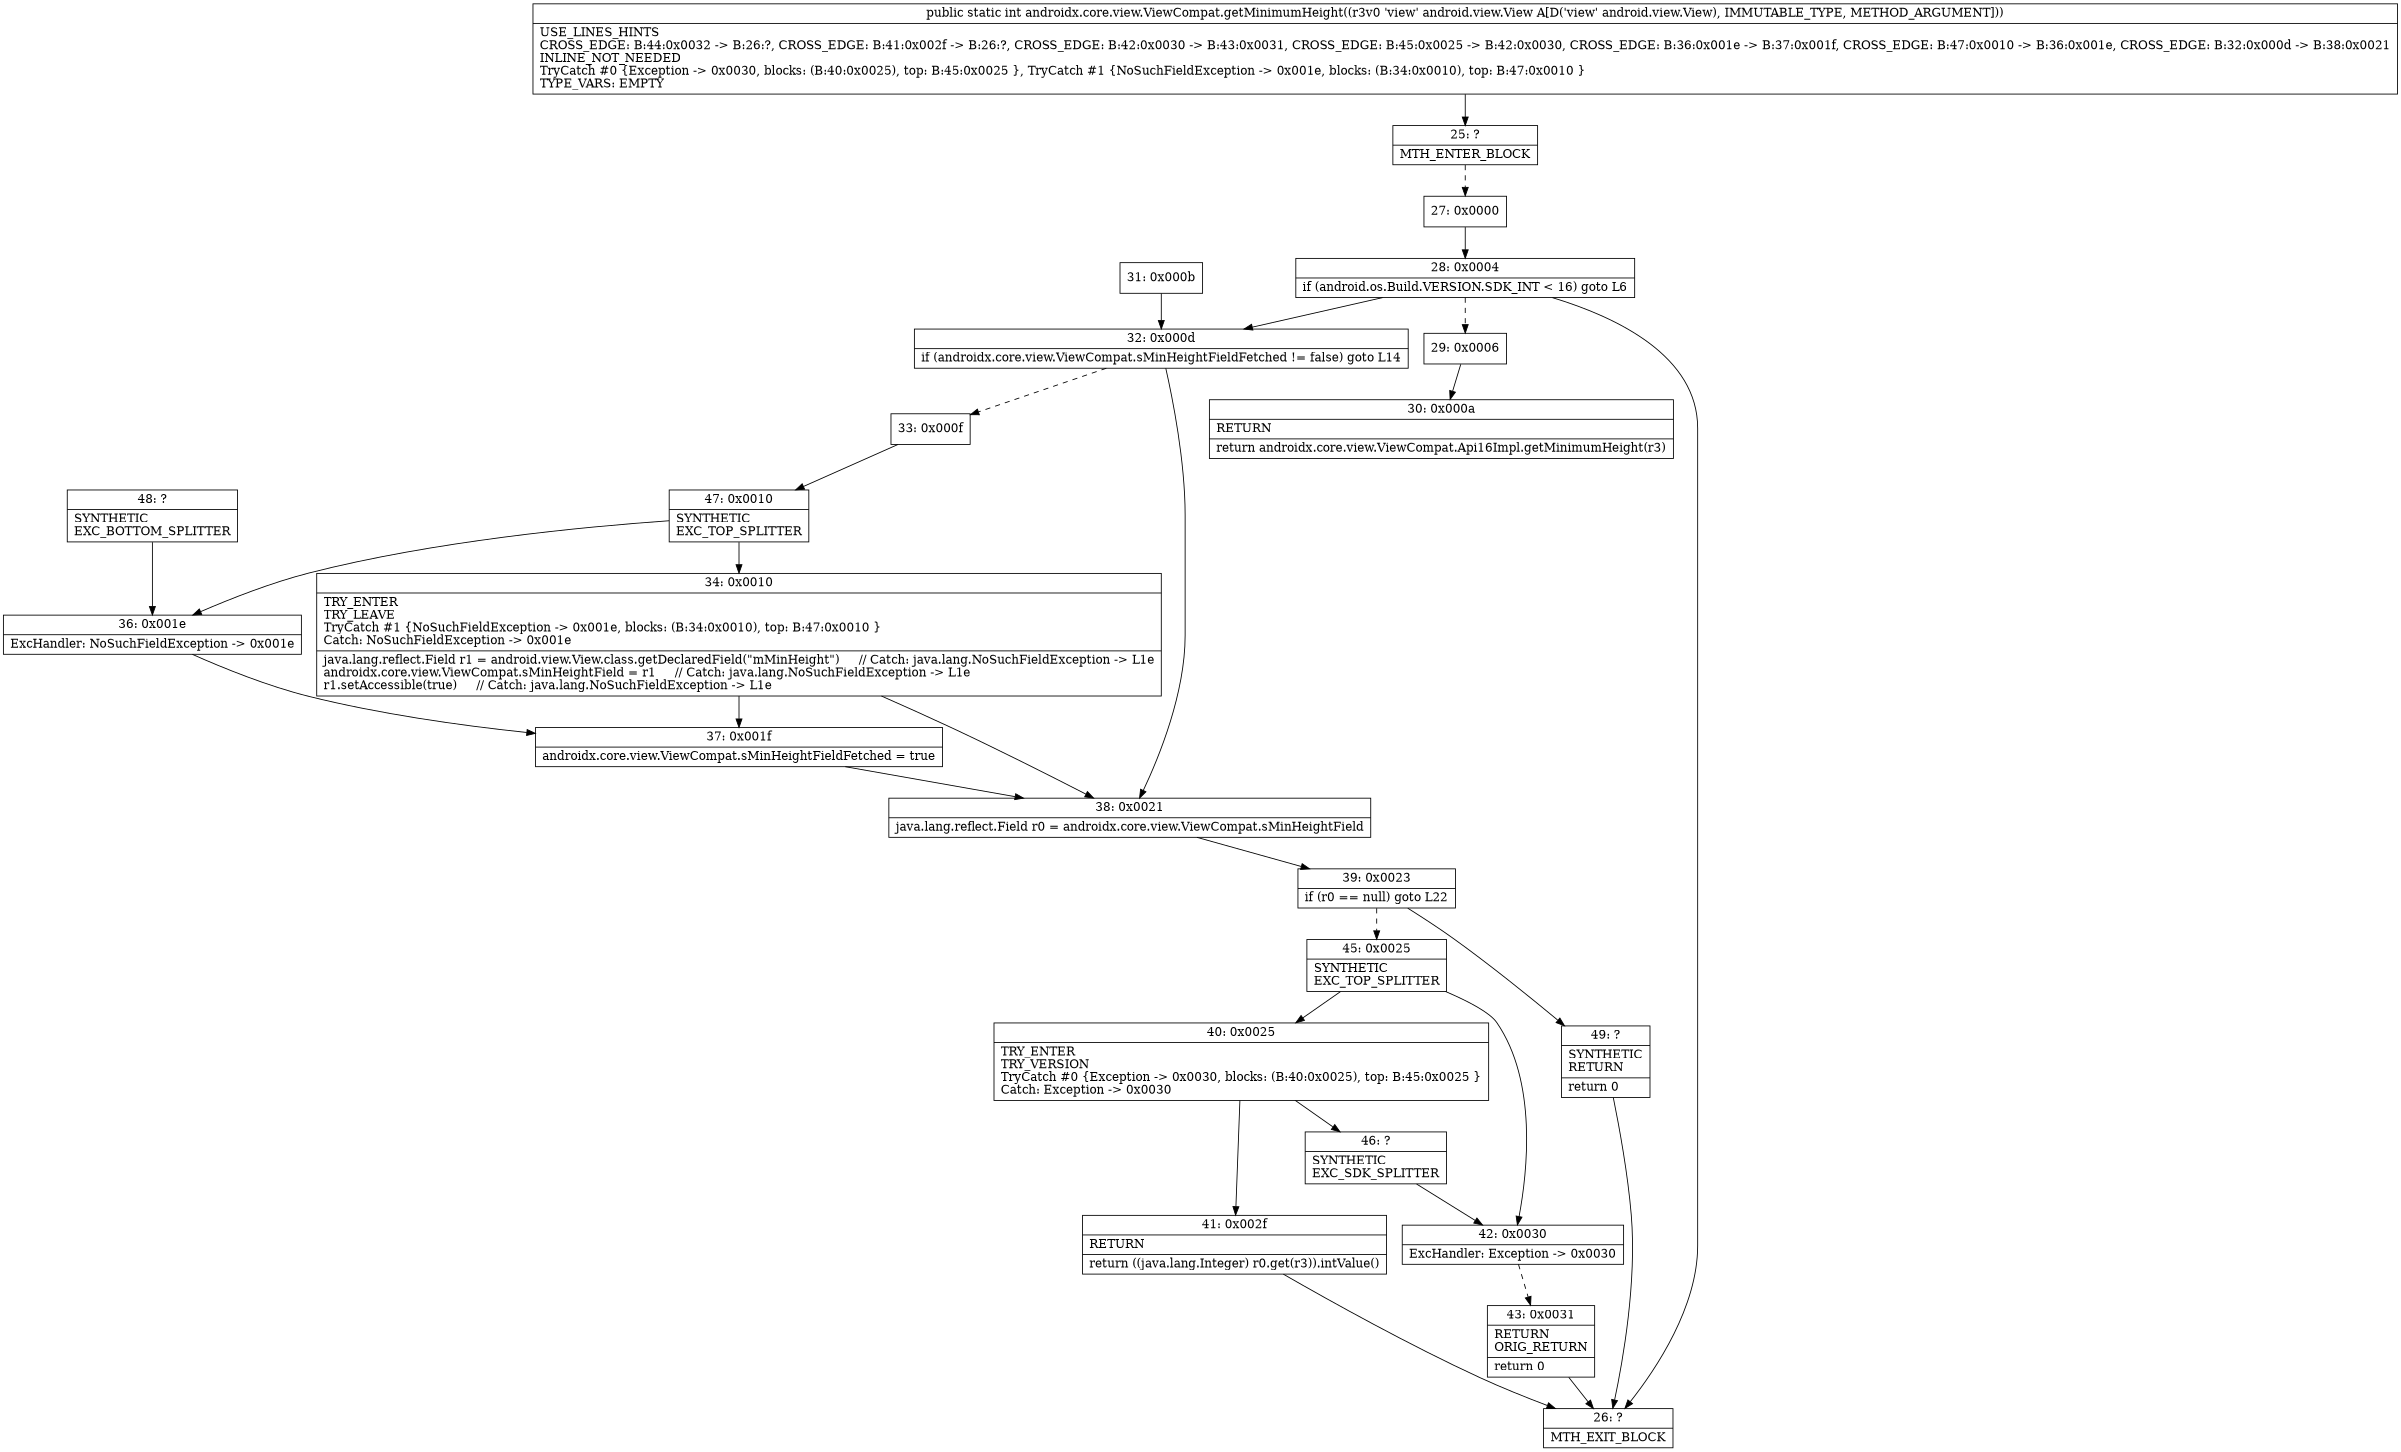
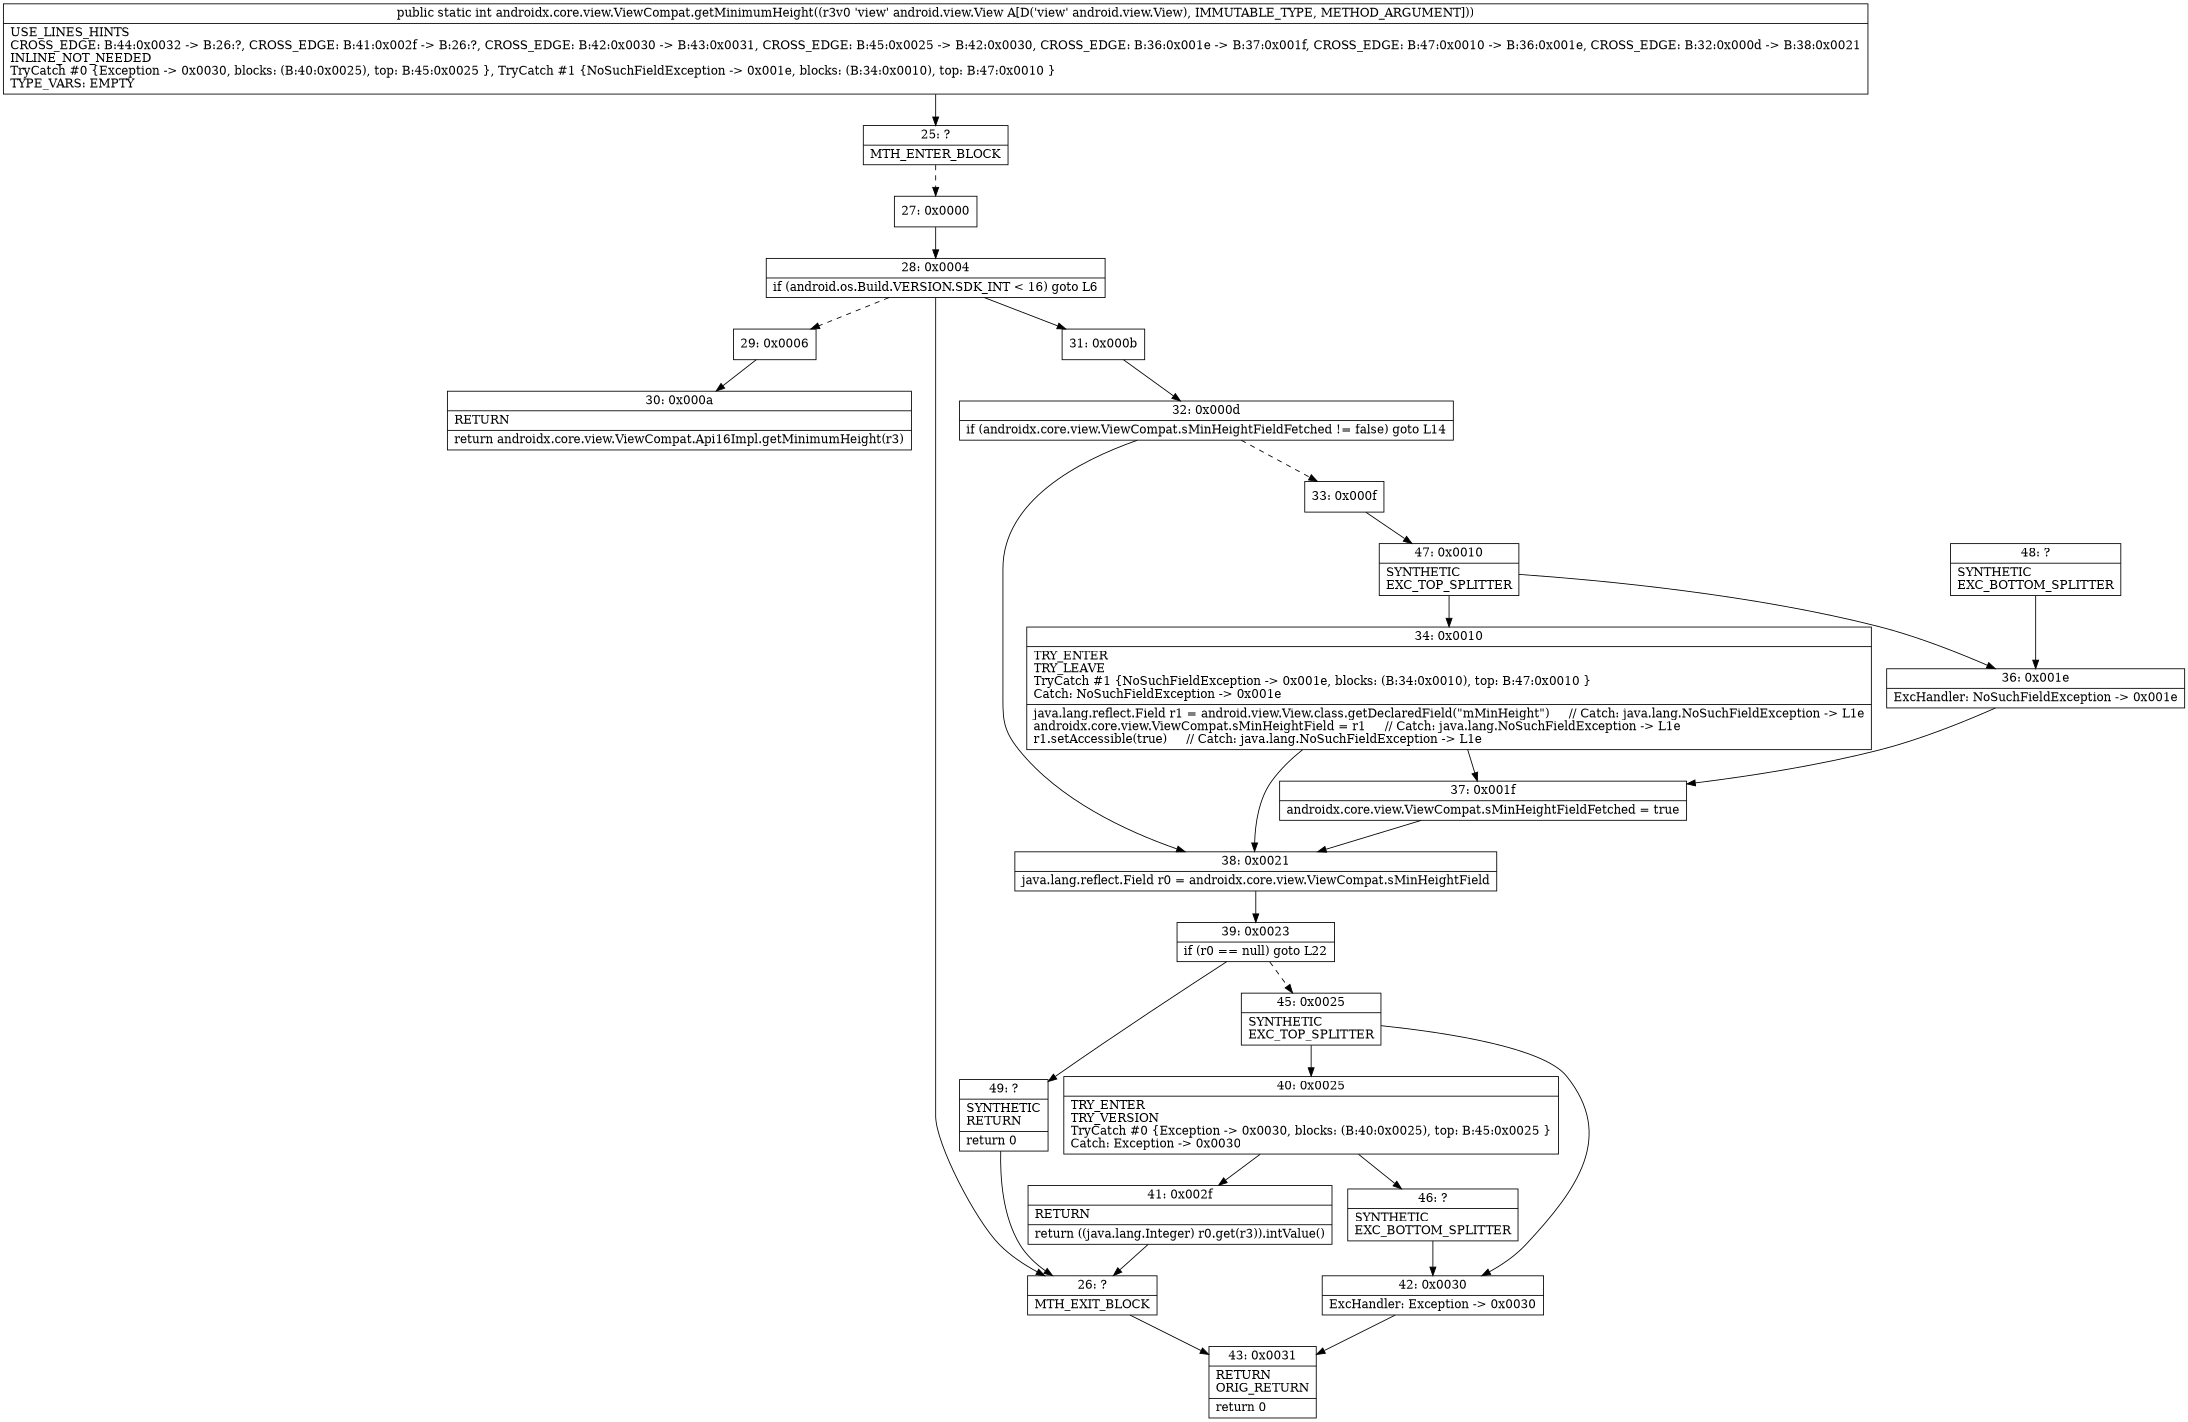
(1317, 312) -> (1021, 312)
(1376, 1174) -> (1433, 1231)
(1523, 1281) -> (1360, 1333)
(1578, 1390) -> (1166, 1333)
